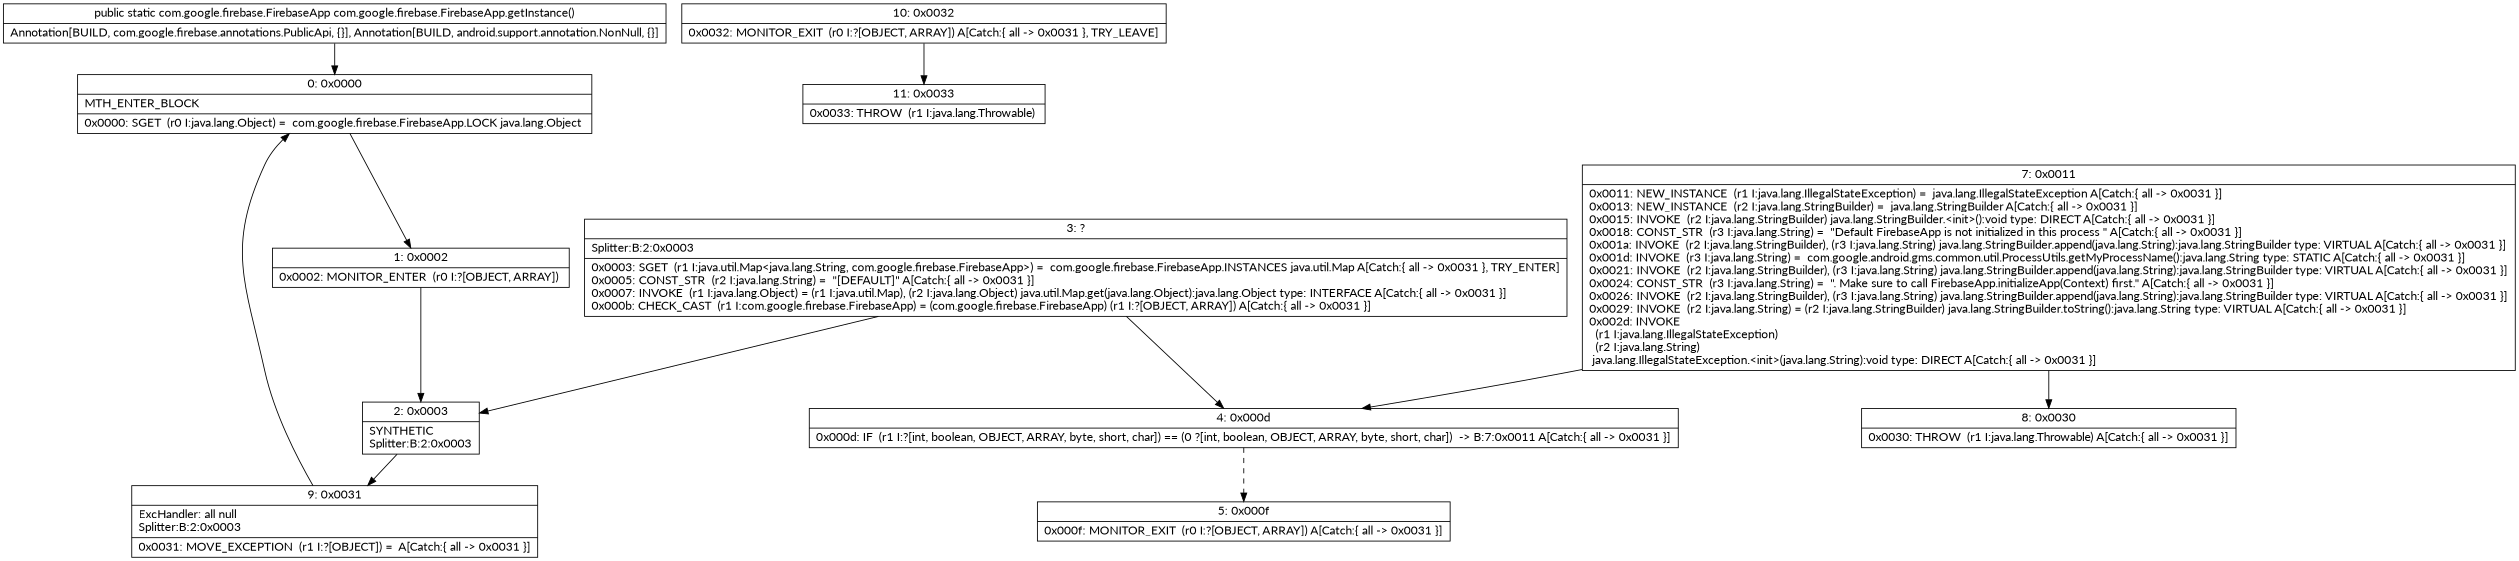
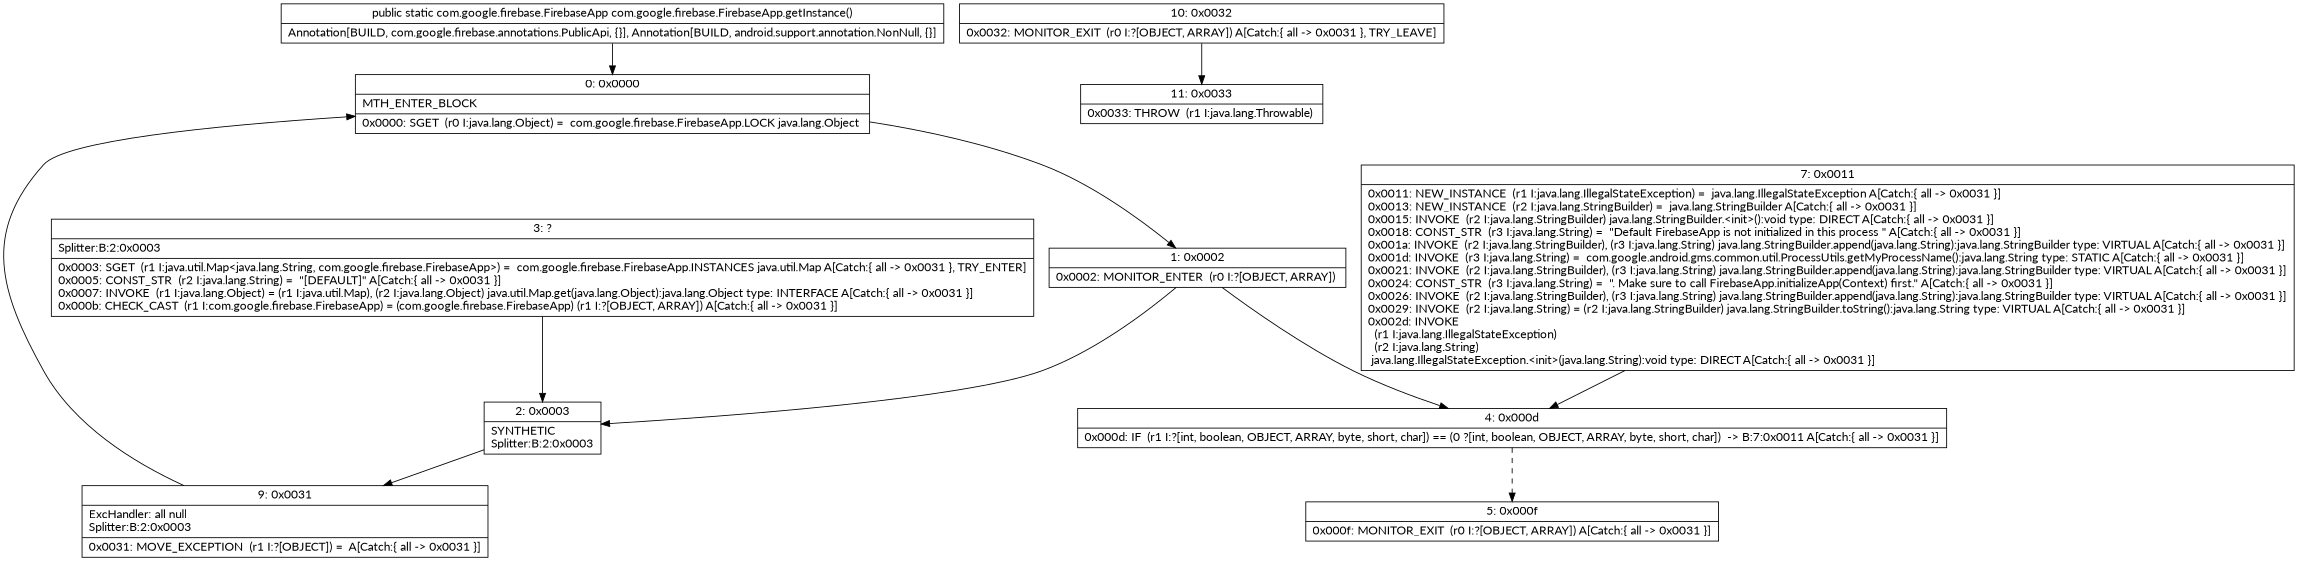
(1172, 359) -> (1326, 356)
(2049, 428) -> none
